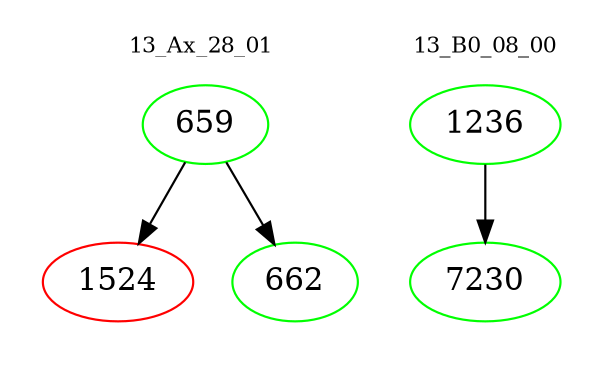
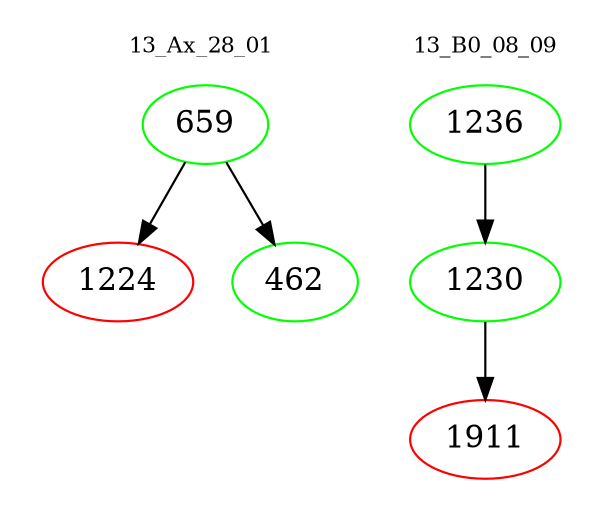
(485, 47) -> (485, 47)
(118, 282) -> (118, 282)
(295, 282) -> (295, 282)
(485, 282) -> (485, 282)
none -> (485, 439)
